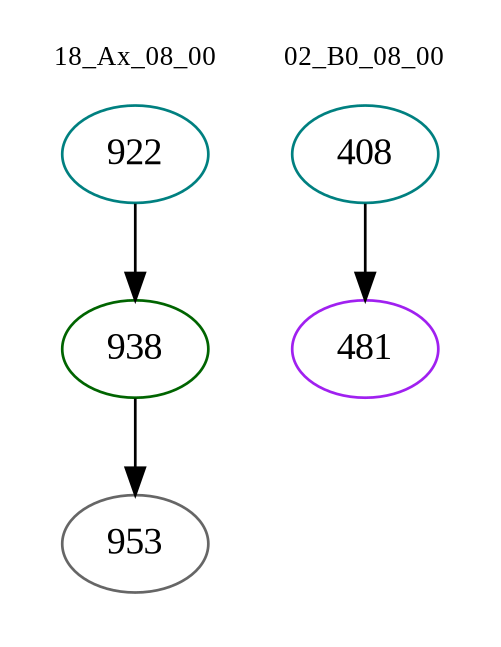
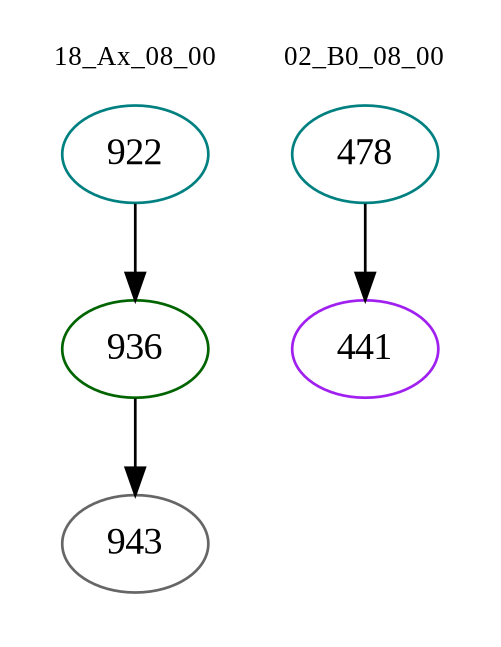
(365, 154) -> (365, 154)
(135, 349) -> (135, 349)
(365, 349) -> (365, 349)
(135, 544) -> (135, 544)
